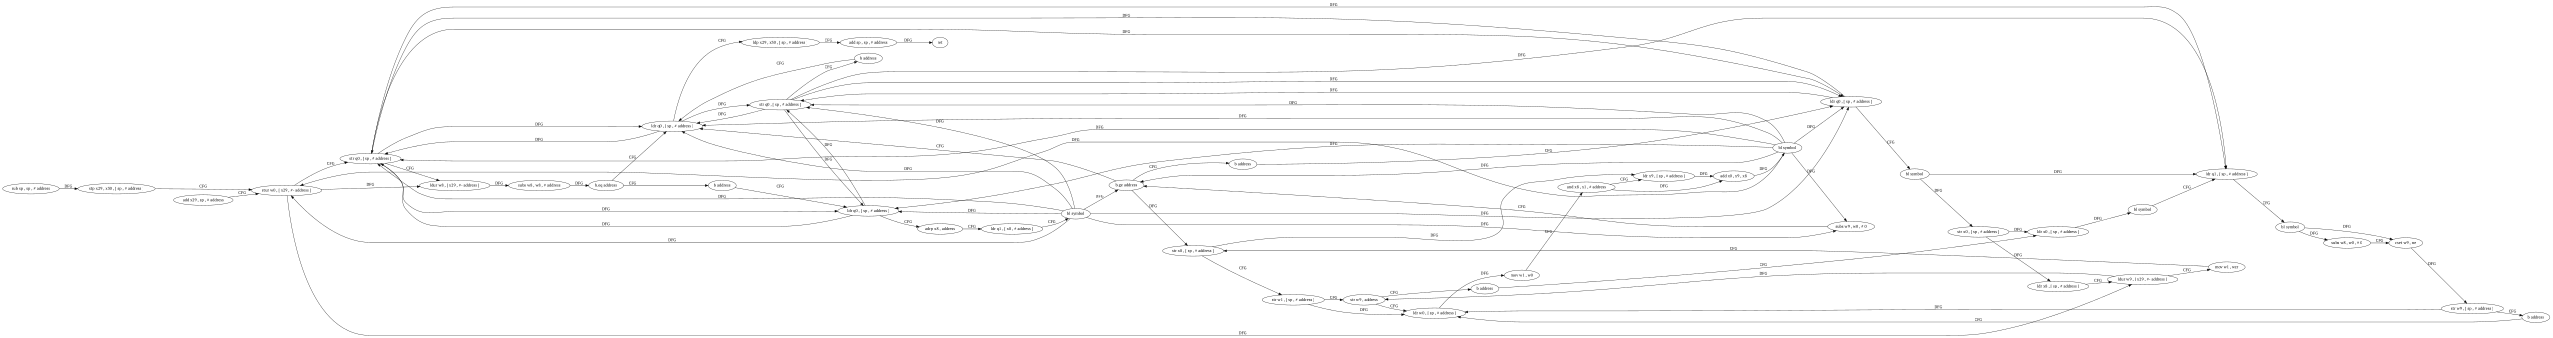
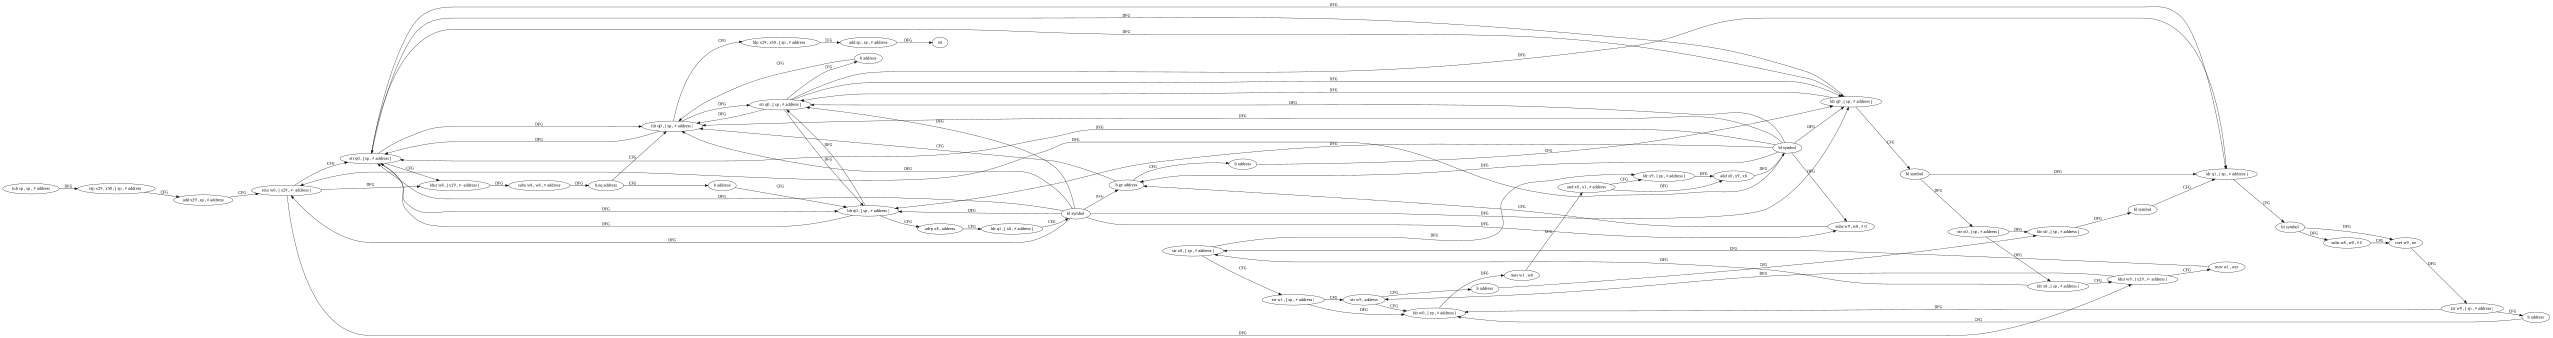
(202, 189) -> (160, 194)
(1159, 217) -> (1623, 262)
